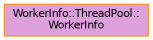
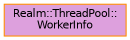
(76, 20) -> (65, 20)
